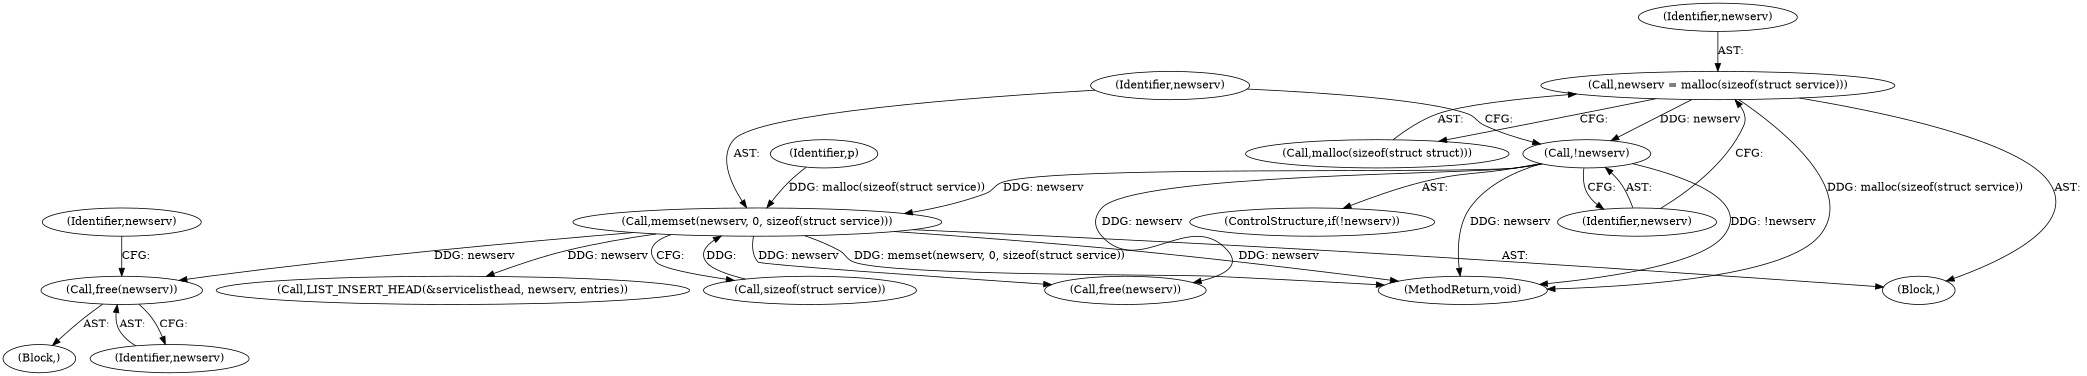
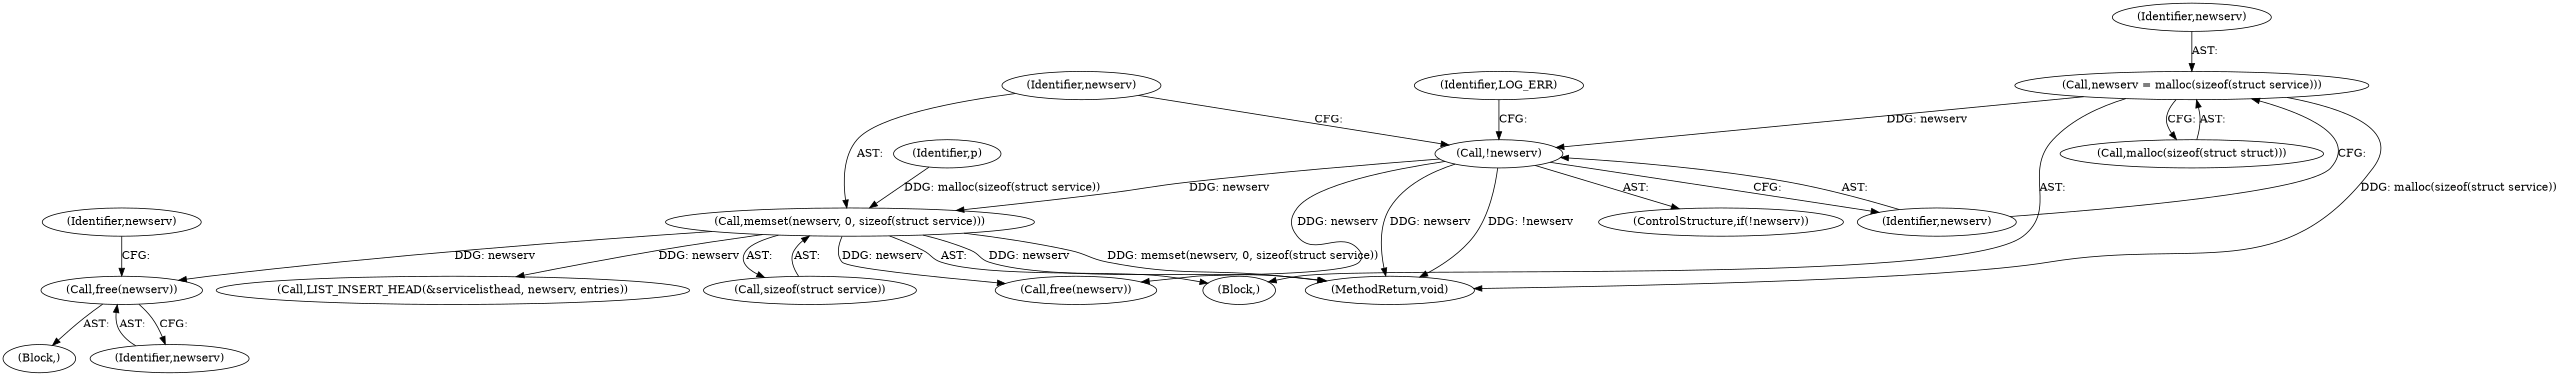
none -> (1499, 86)
(672, 256) -> (761, 256)
(723, 256) -> (809, 256)
